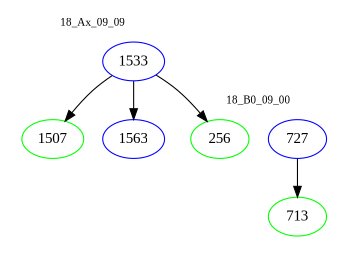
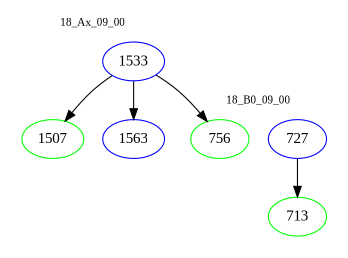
(93, 23) -> (93, 23)
(220, 139) -> (220, 139)
